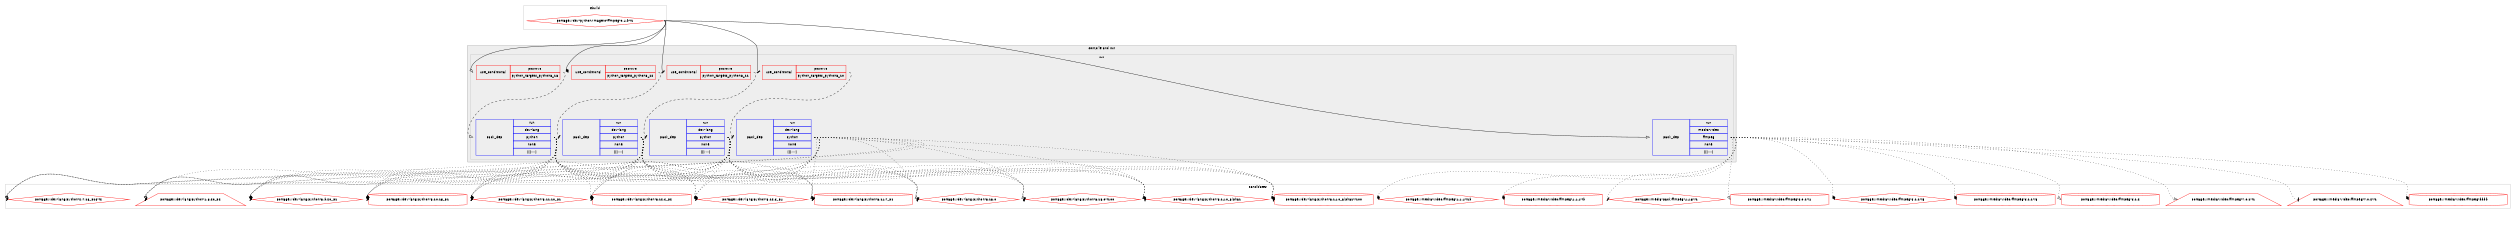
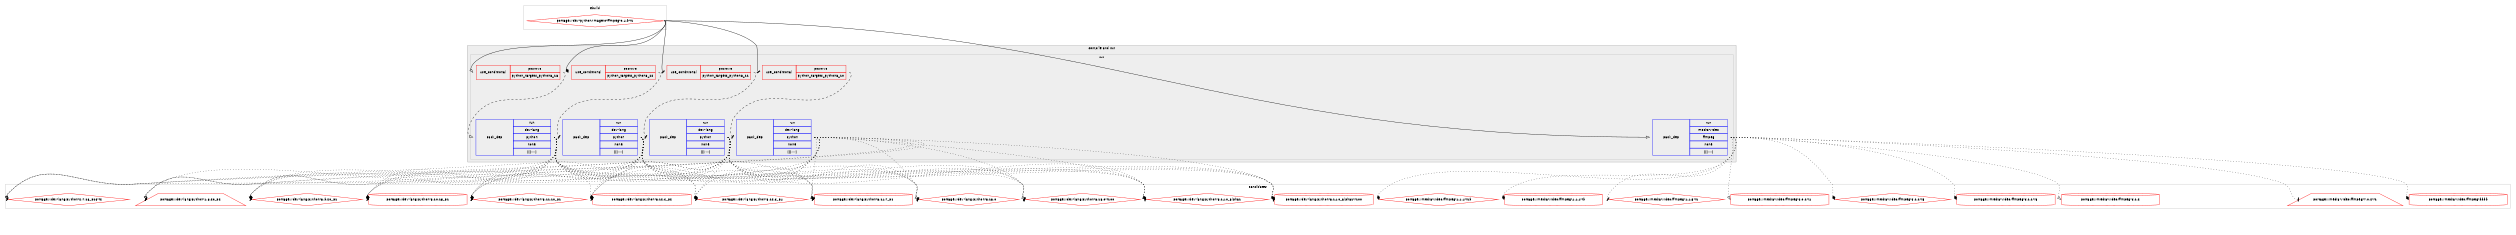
(1667, 200) -> (1667, 200)
(2224, 200) -> none
